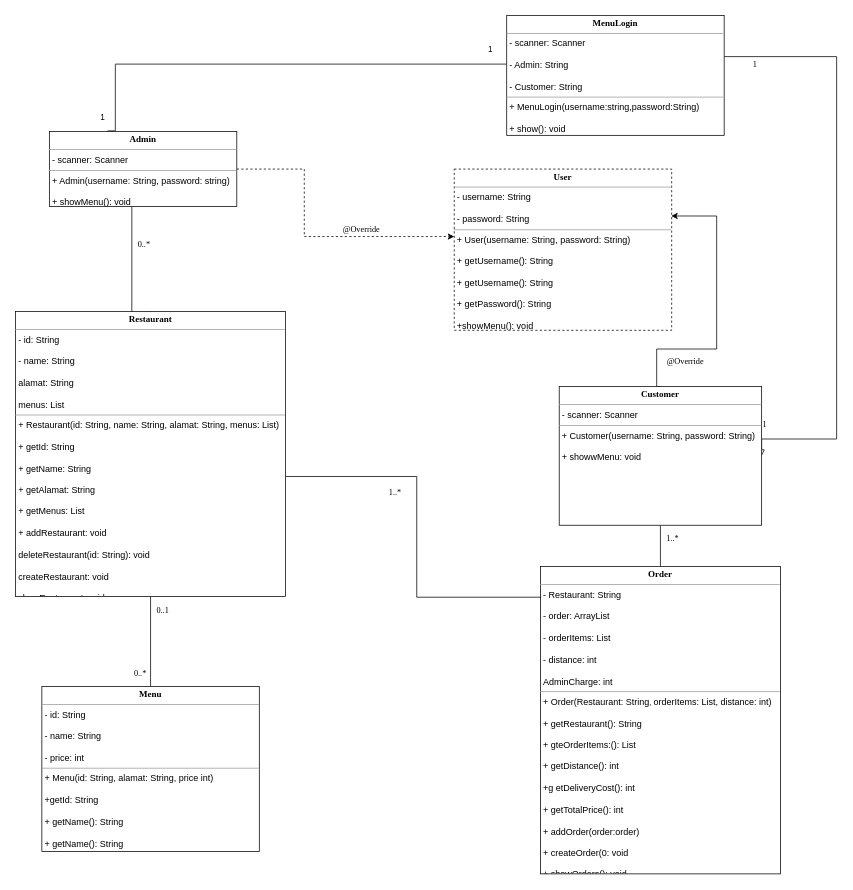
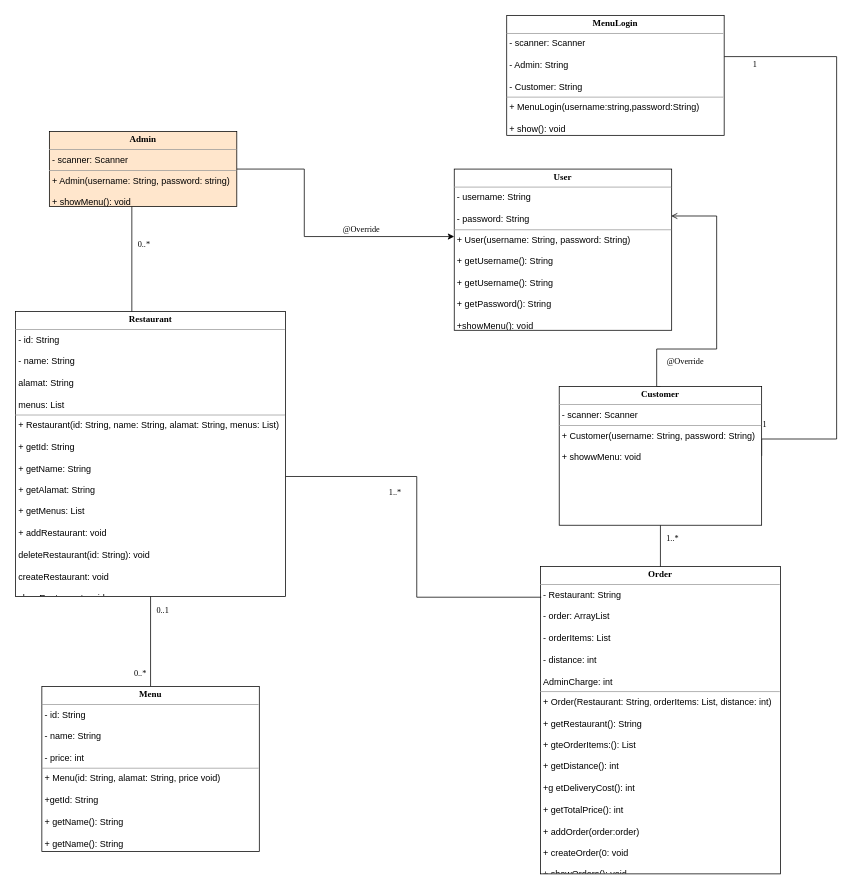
(274, 64) -> none
(143, 169) -> (143, 169)
(677, 216) -> (676, 216)
(309, 237) -> (309, 237)
(563, 250) -> (563, 250)
(762, 448) -> (762, 451)
(136, 735) -> (139, 735)
